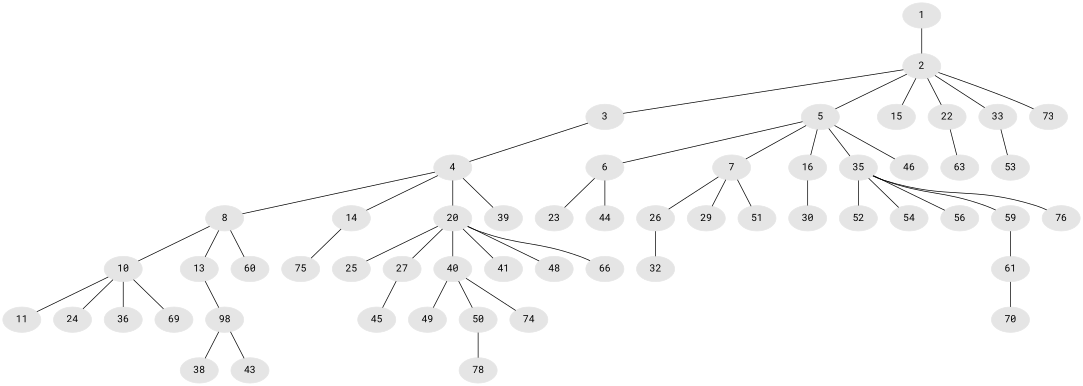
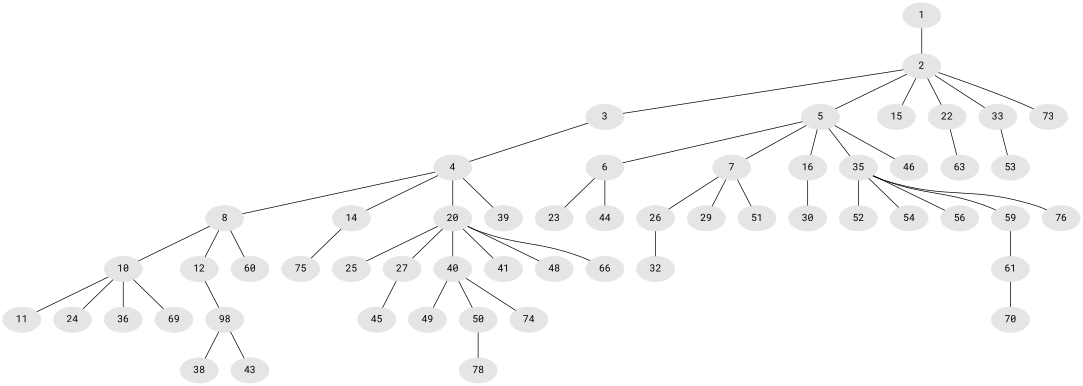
(199, 269) -> (199, 269)
